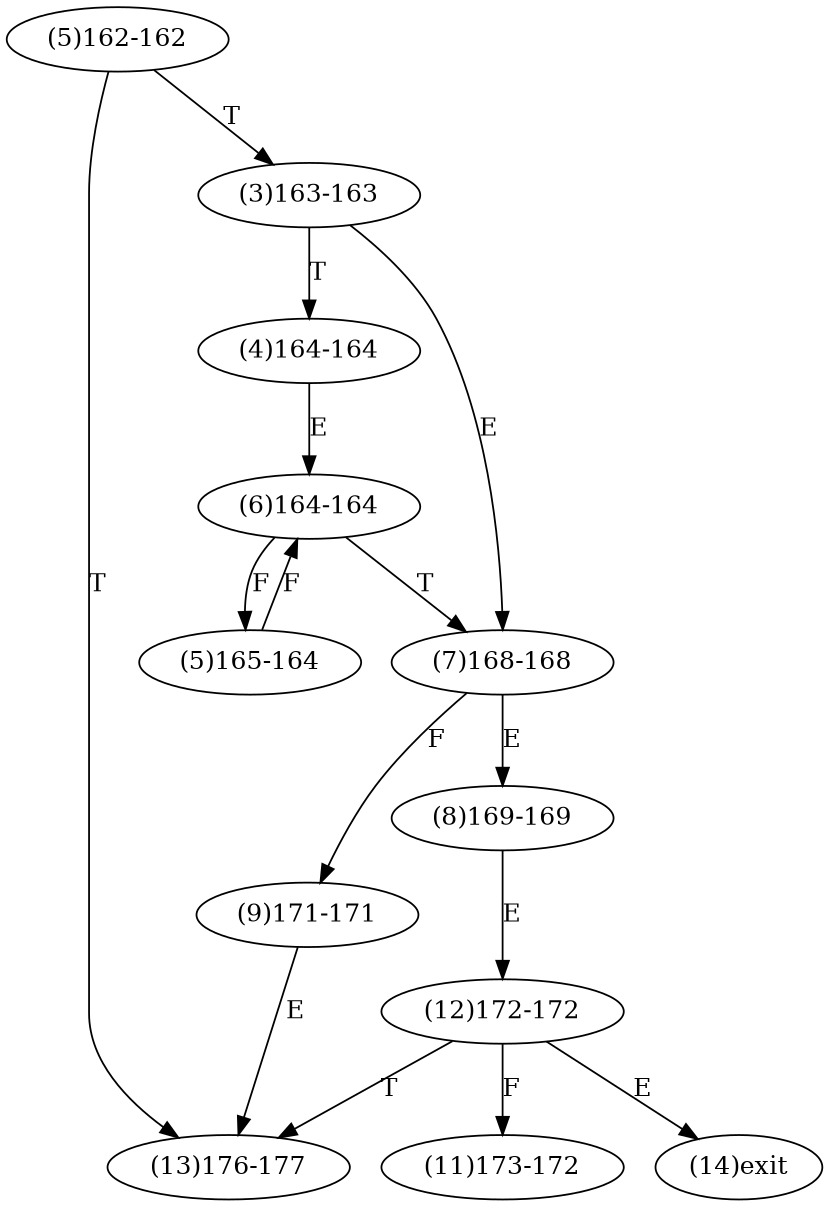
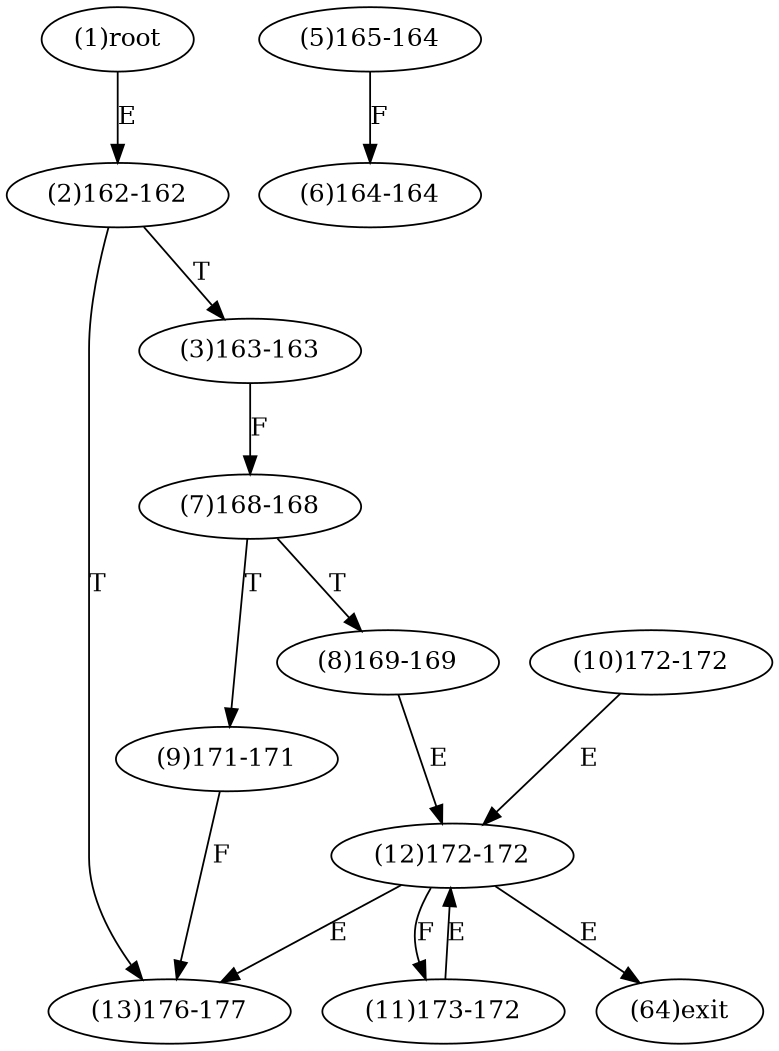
(118, 39) -> (118, 195)
none -> (118, 39)
(309, 351) -> none
(489, 429) -> (259, 429)
(252, 571) -> none
(399, 579) -> none
none -> (651, 662)
(436, 740) -> (254, 585)
(512, 740) -> (338, 585)
none -> (447, 943)
(296, 1012) -> (222, 856)
(390, 1089) -> (339, 934)
(739, 1167) -> (680, 1012)
